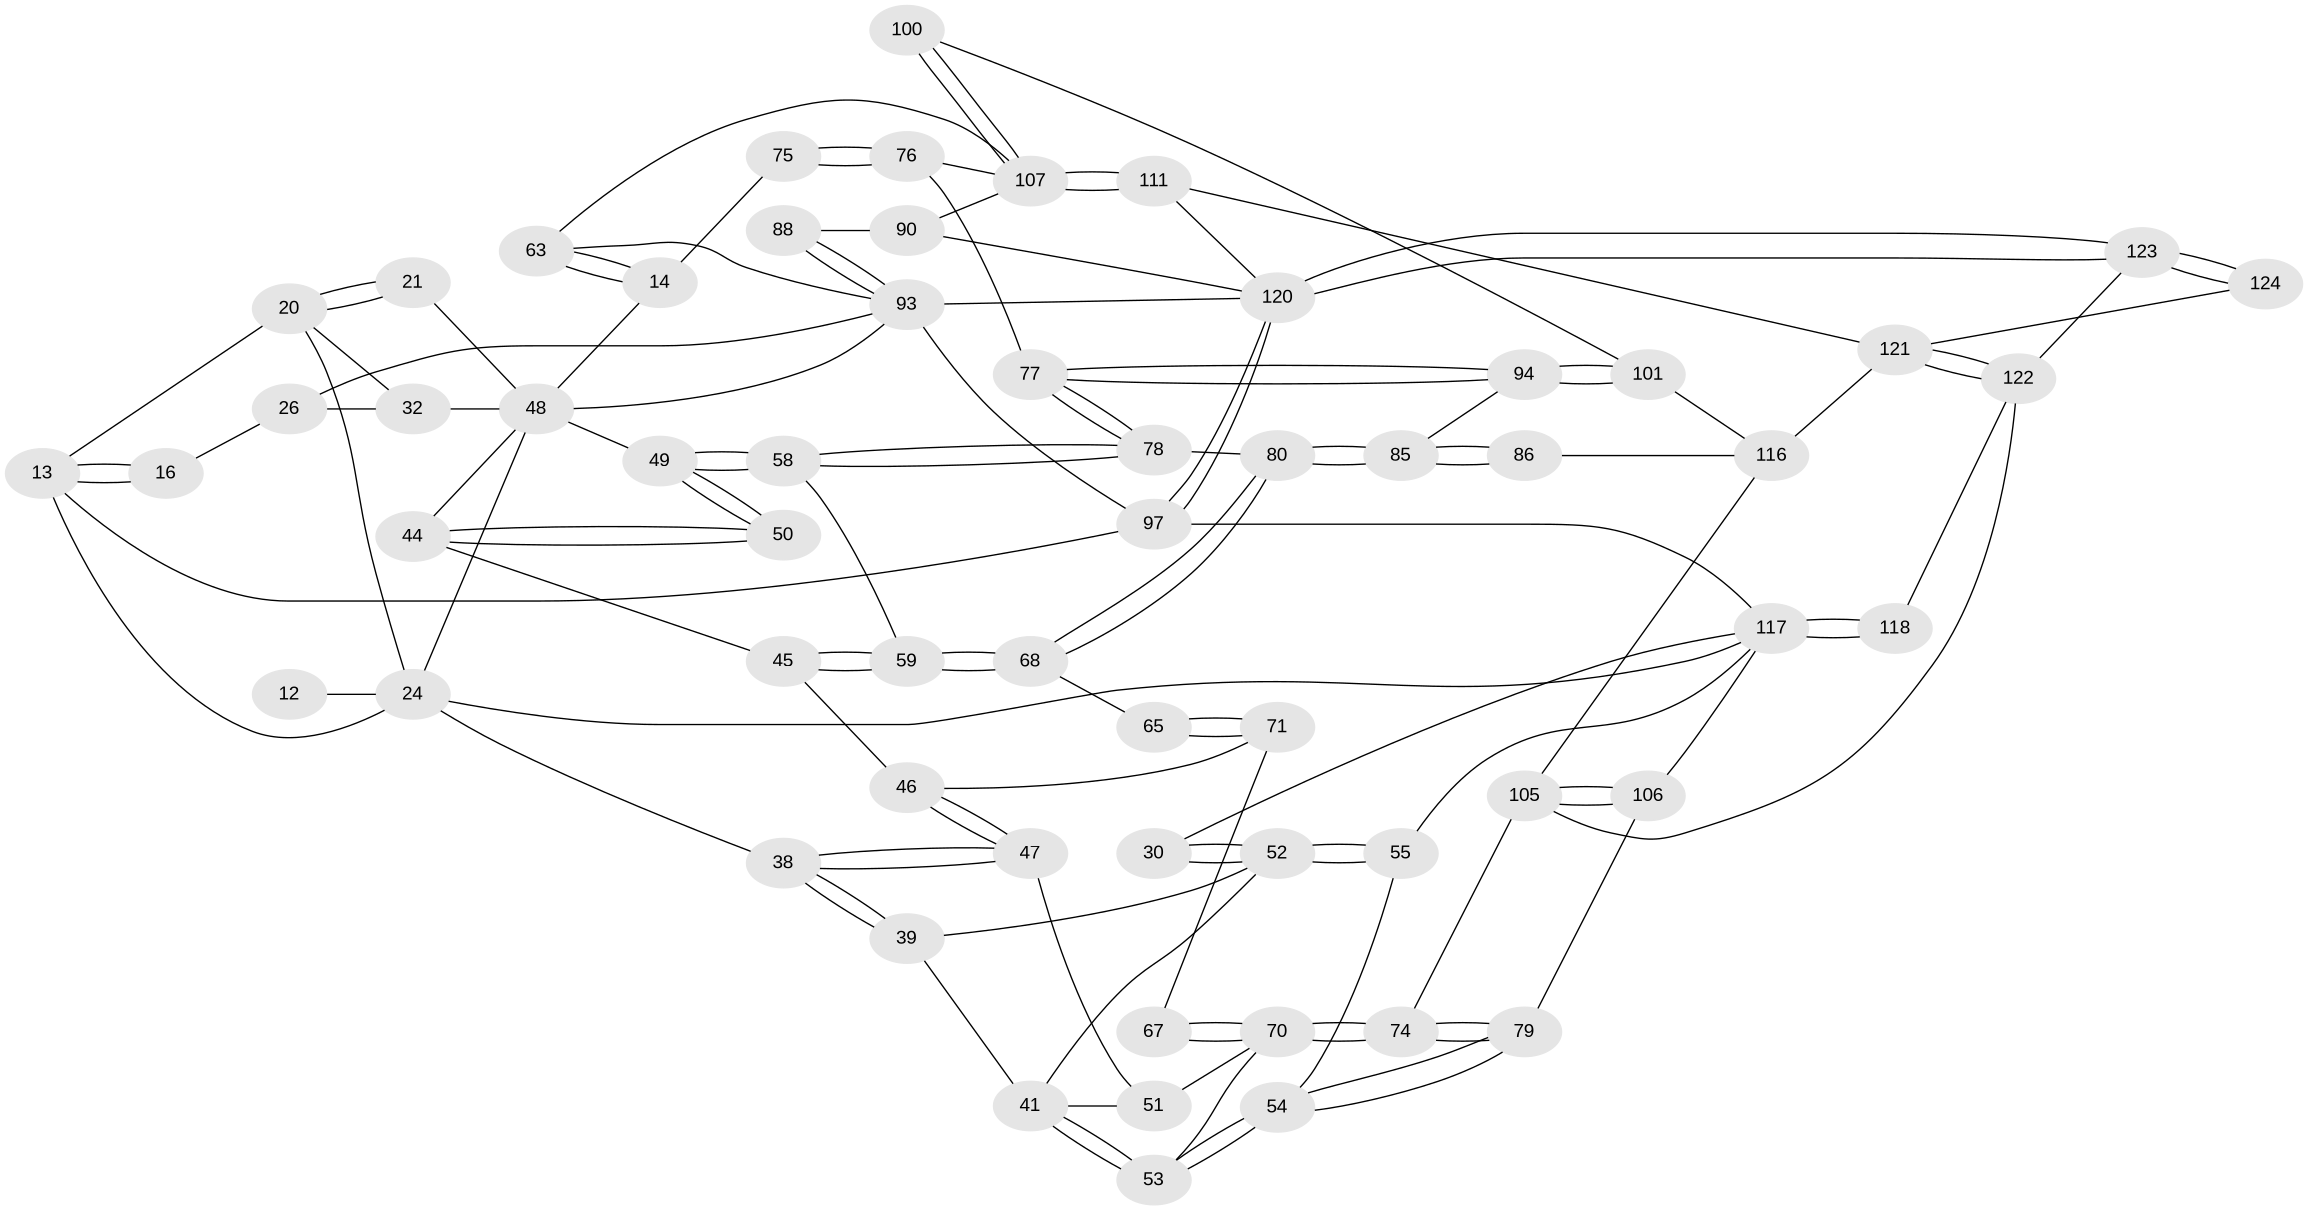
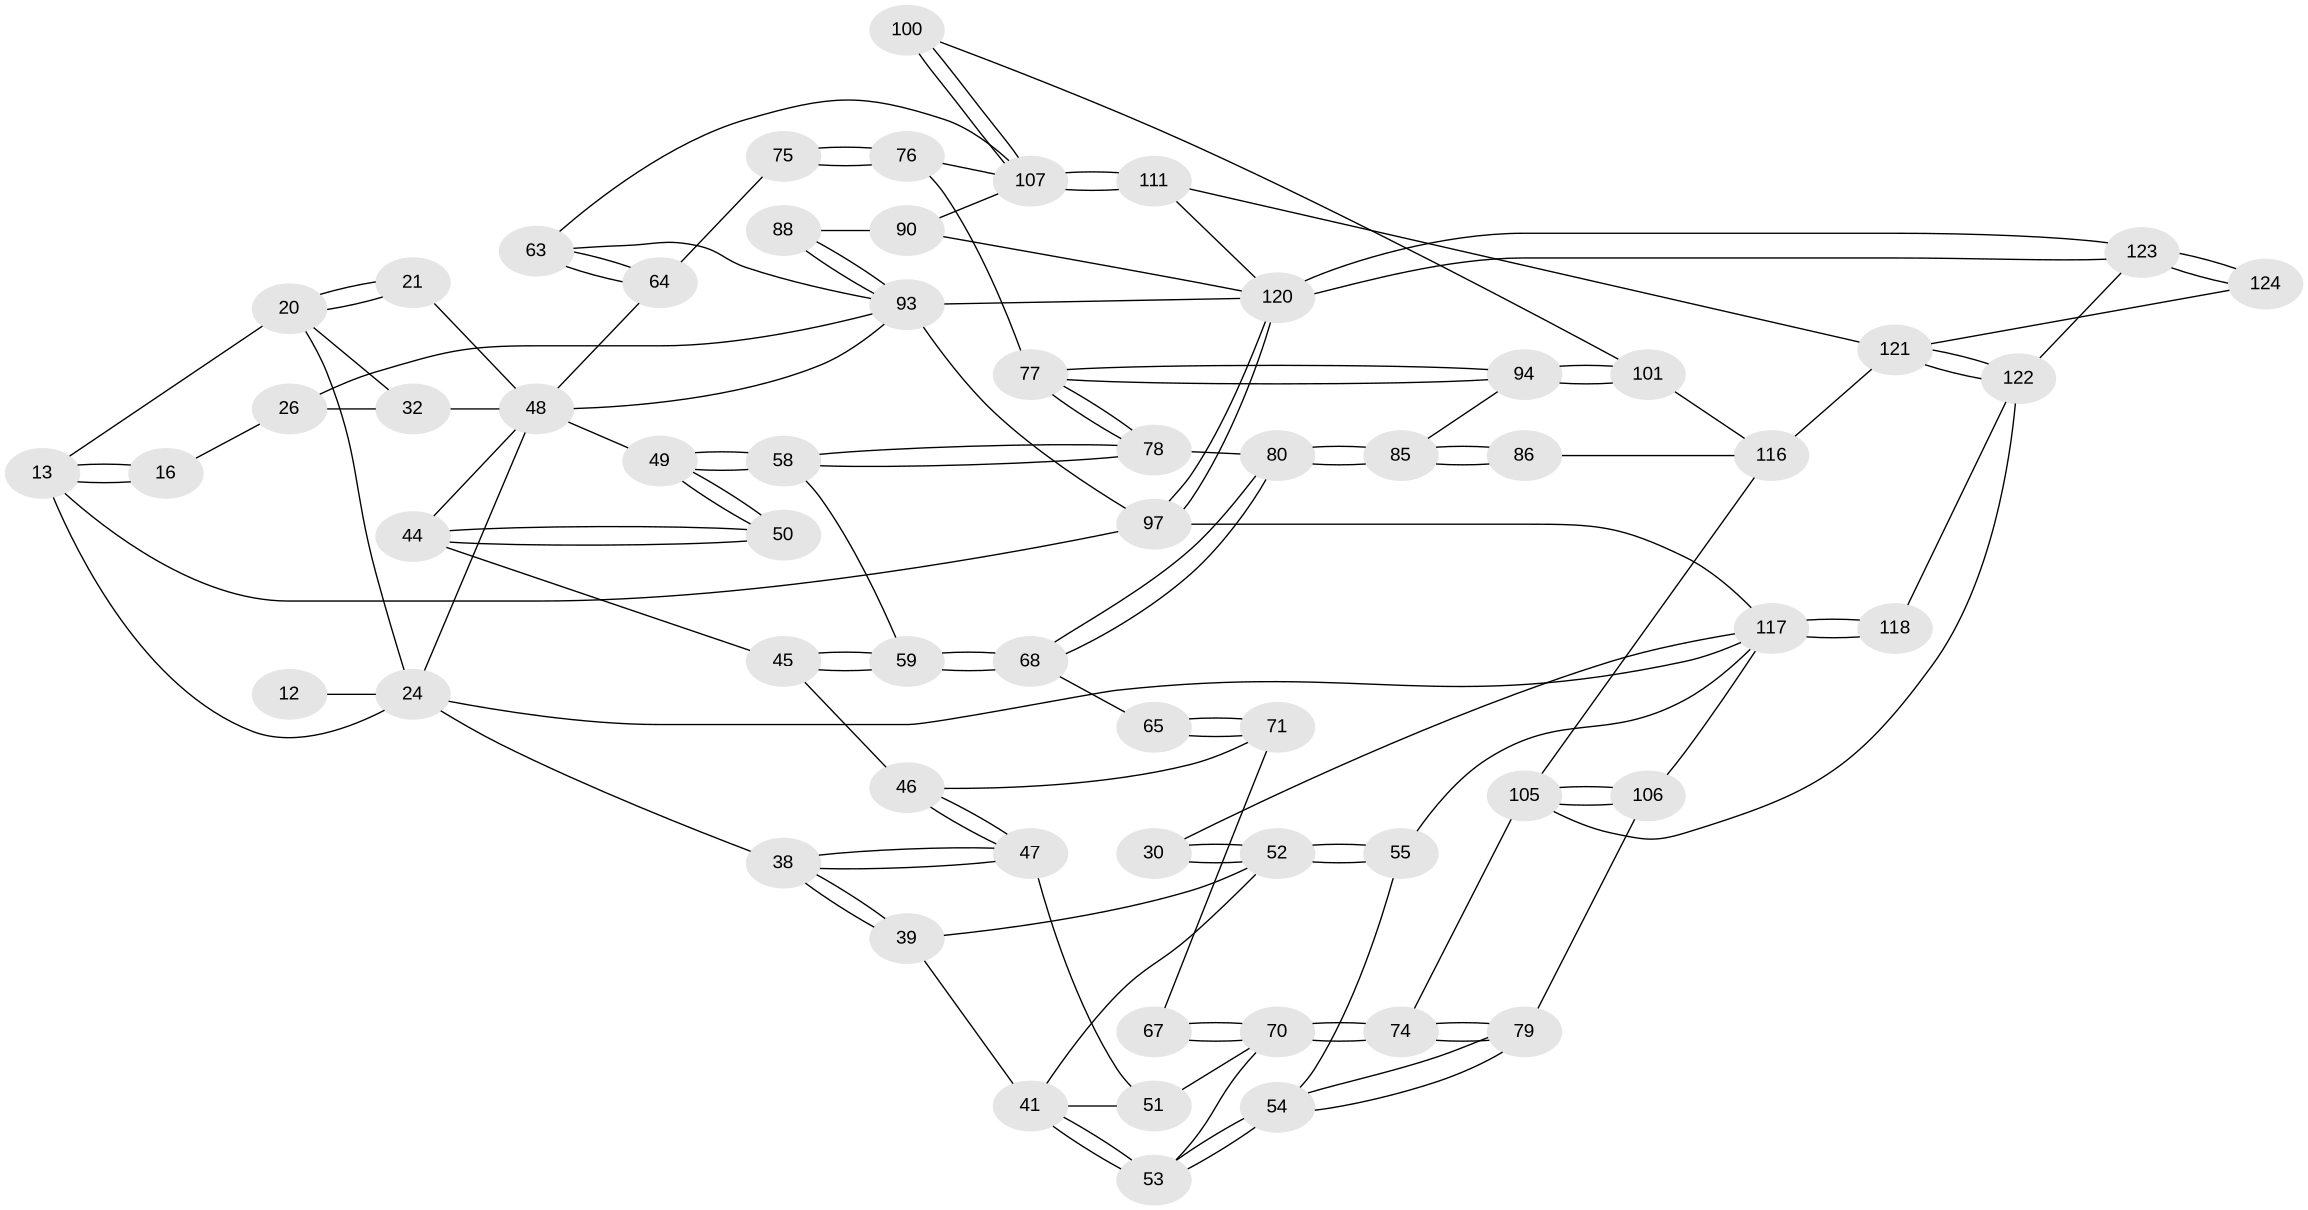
(660, 283) -> (660, 283)
